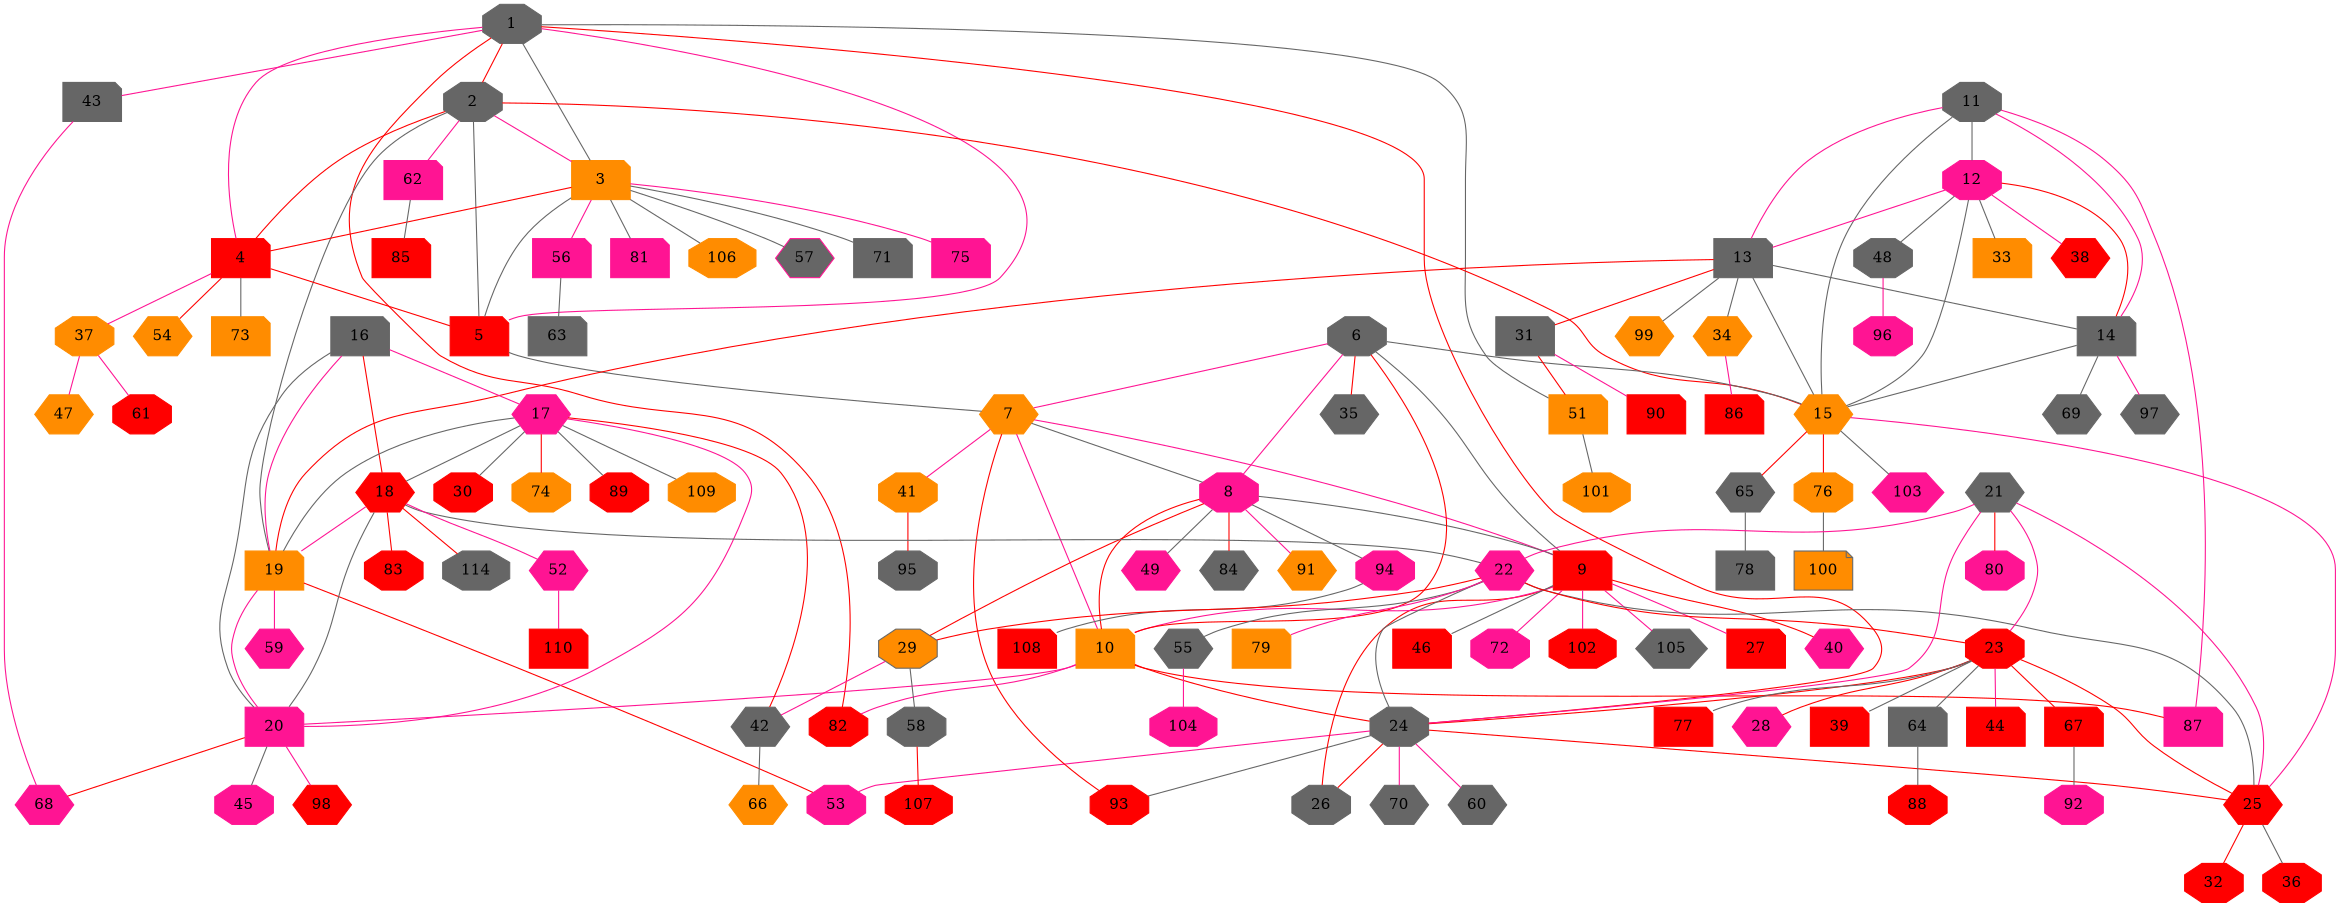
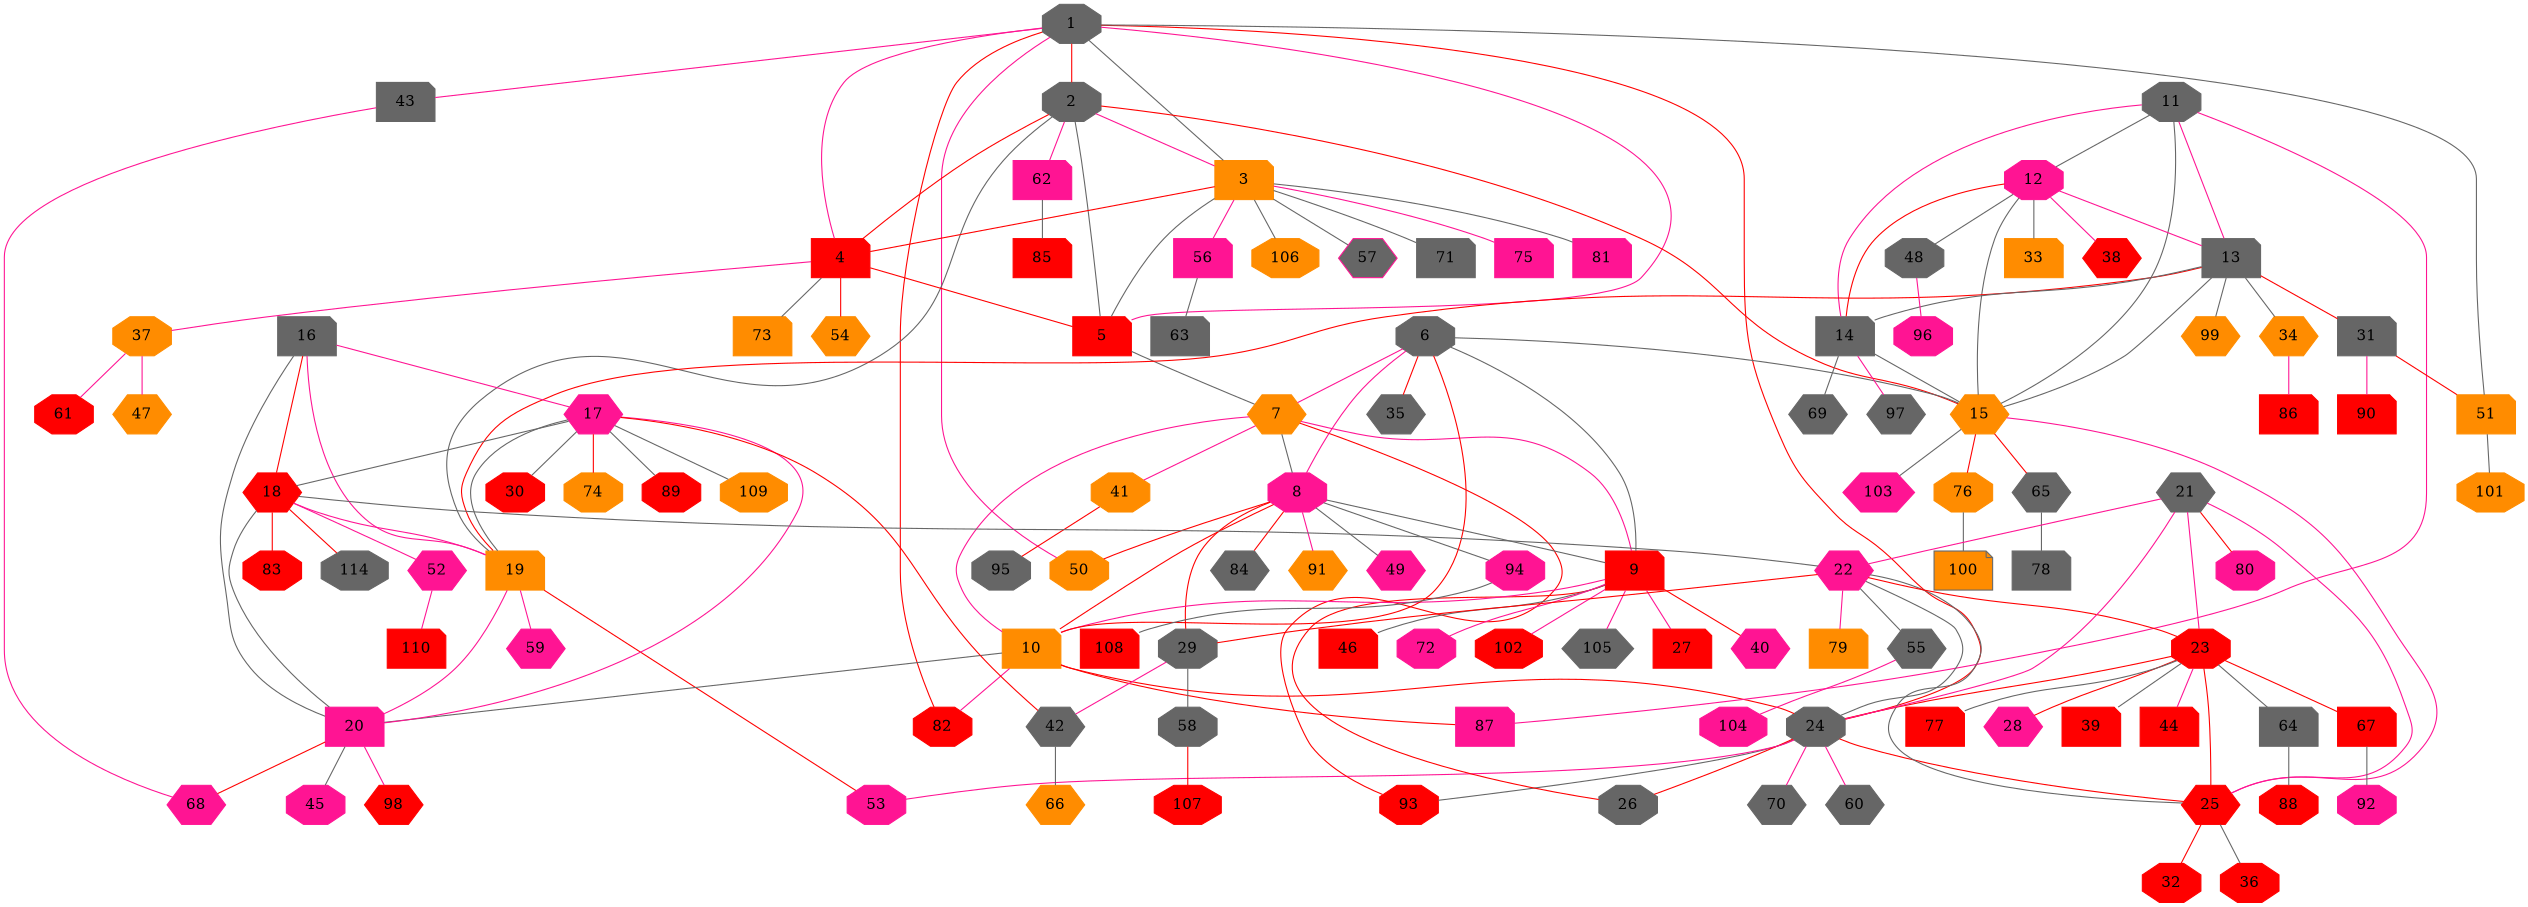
none -> (1079, 571)
(908, 649) -> (1188, 649)
(691, 702) -> (708, 686)
